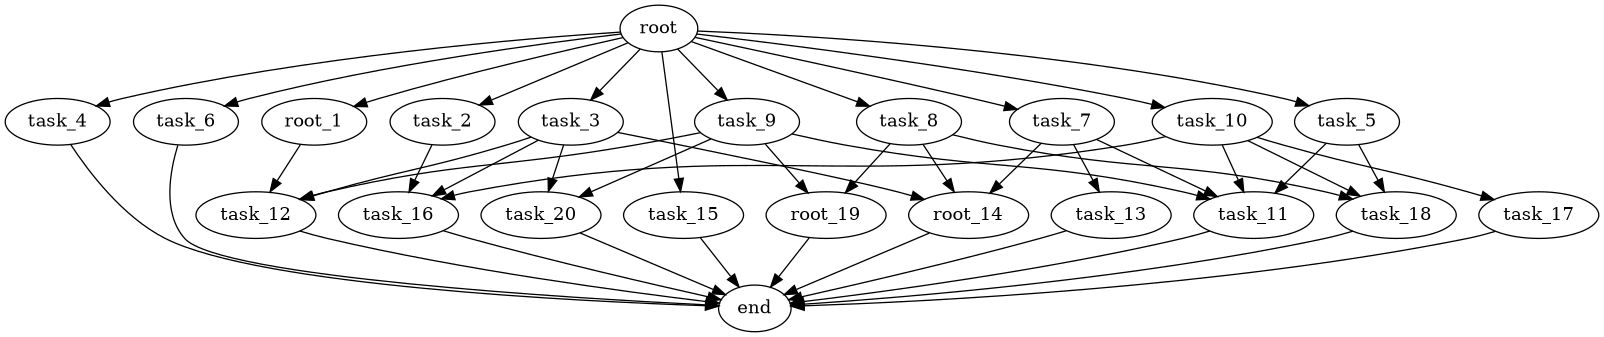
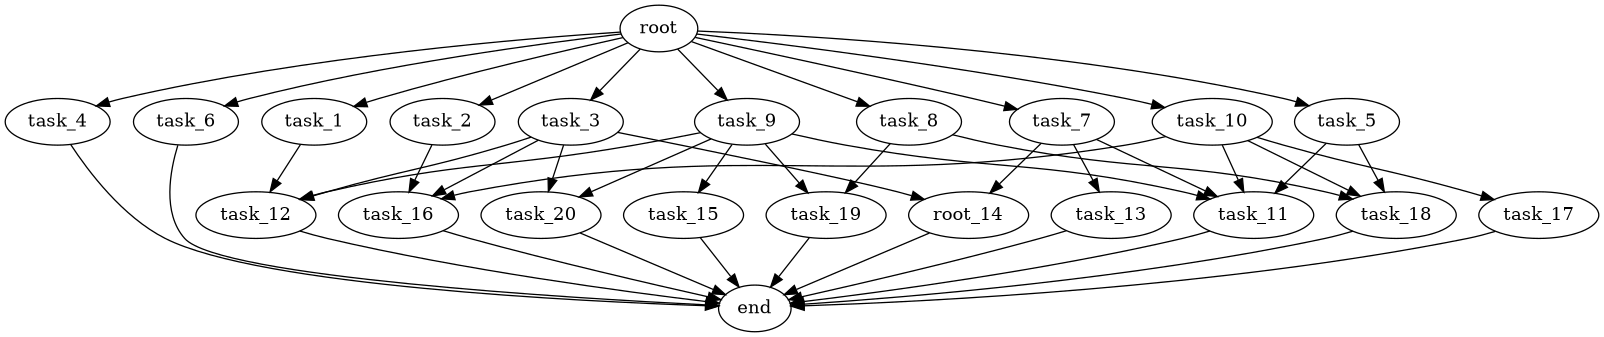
(670, 115) -> (719, 163)
(314, 122) -> (314, 122)
(935, 163) -> none
(826, 215) -> (826, 215)
